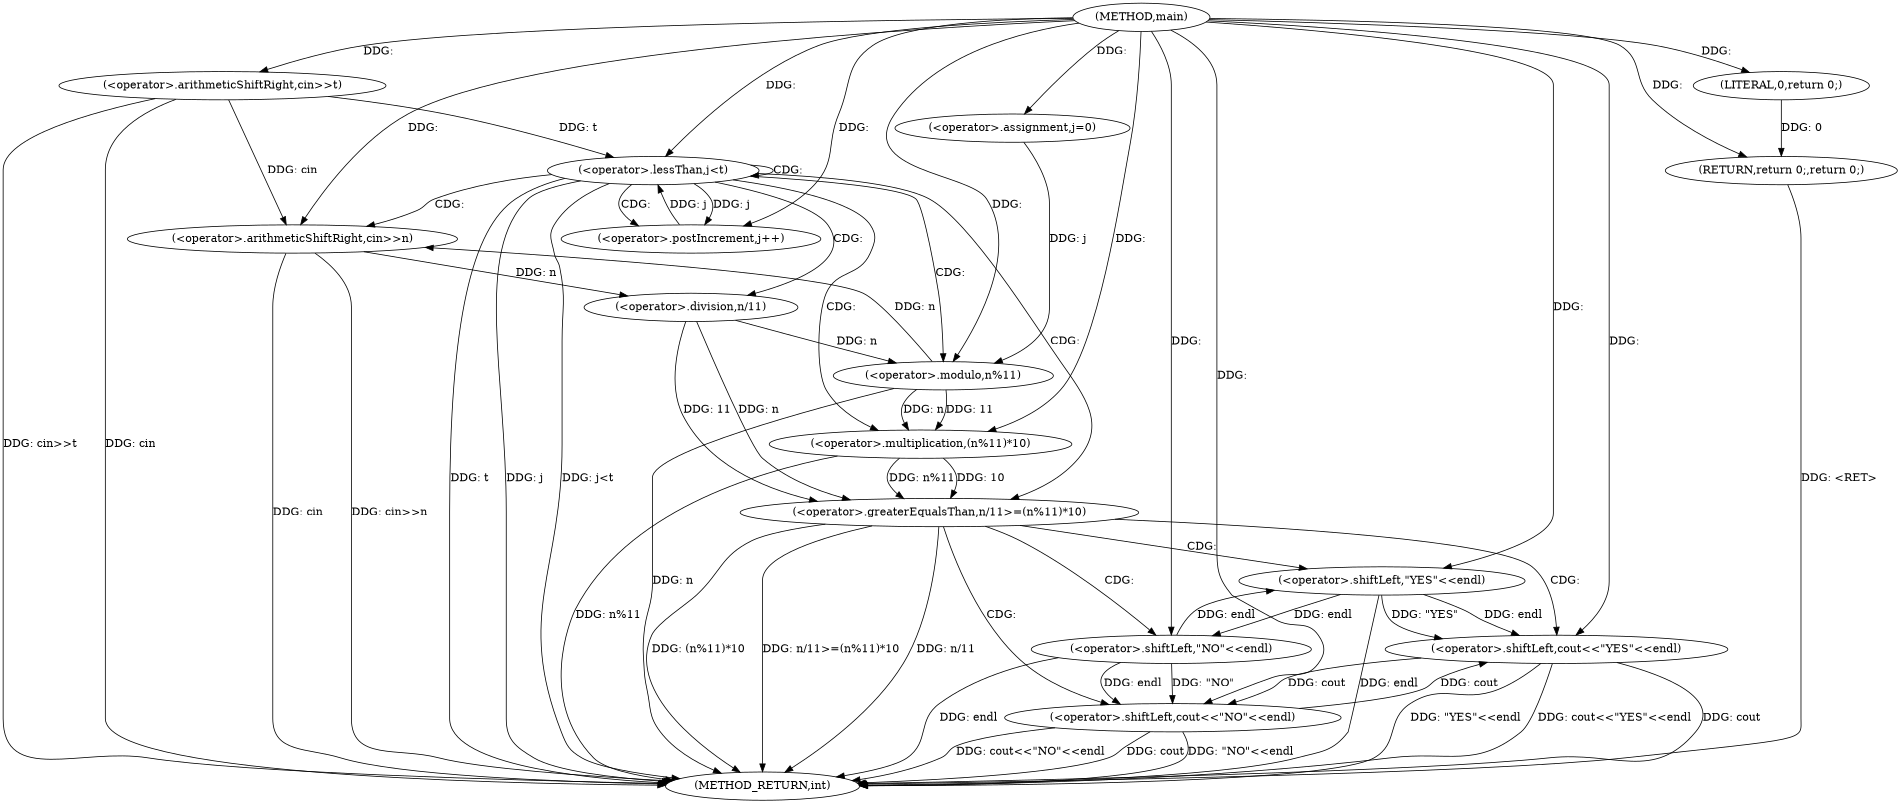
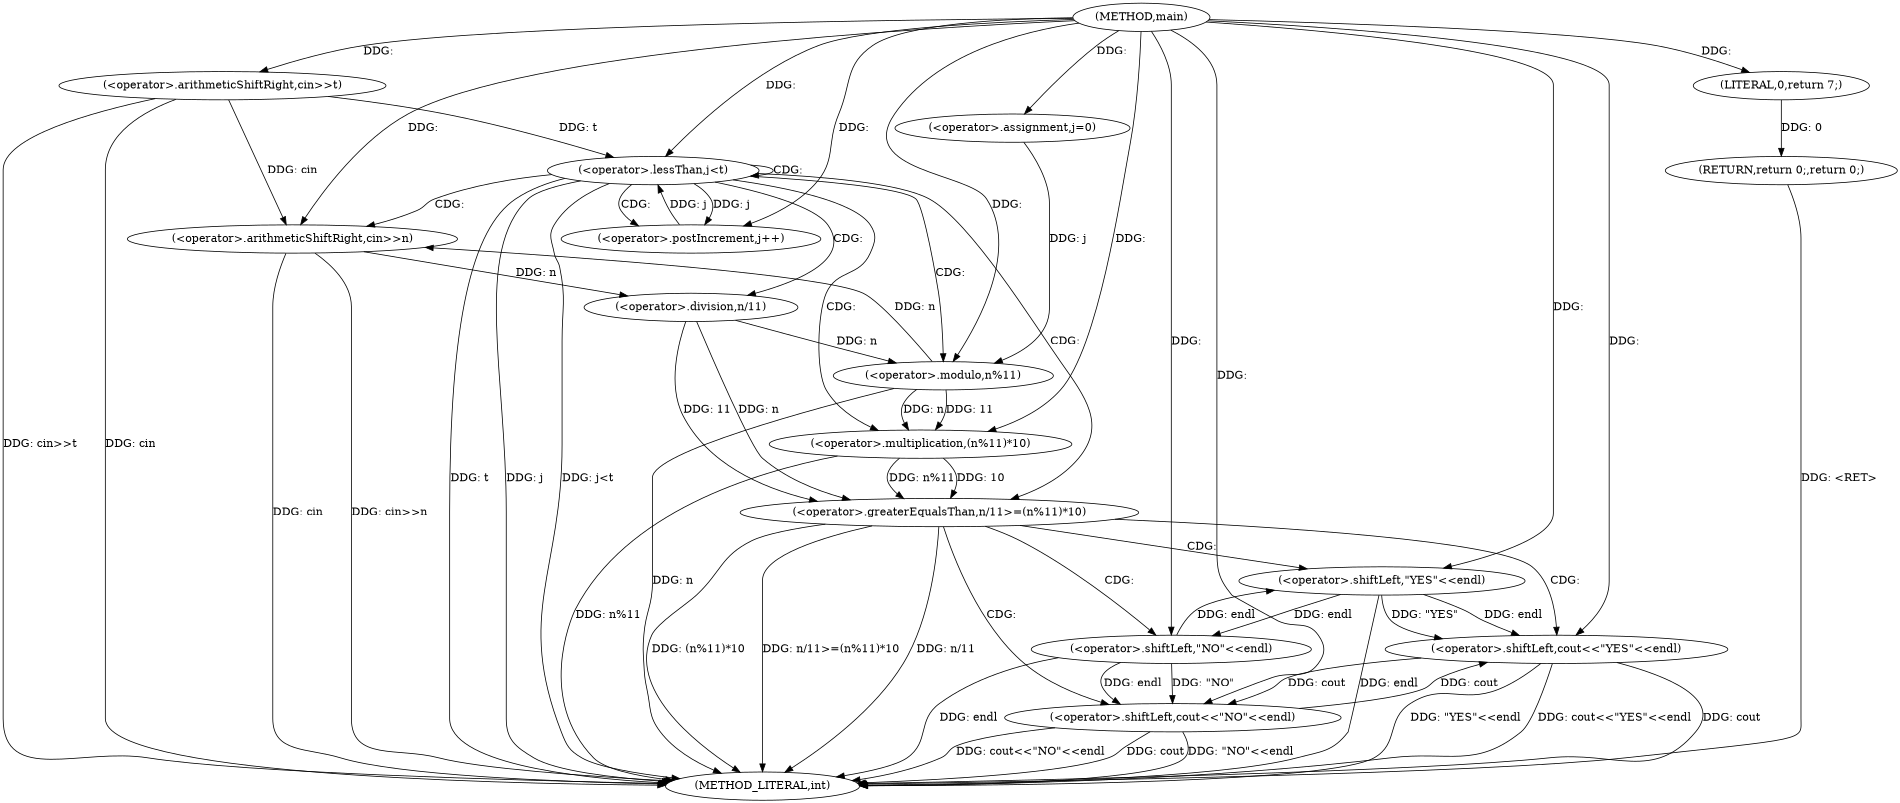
(1626, 50) -> none
(1781, 86) -> (1781, 86)
(763, 786) -> (763, 786)
